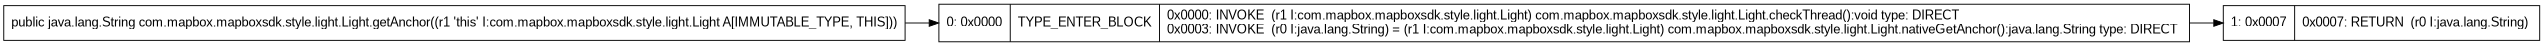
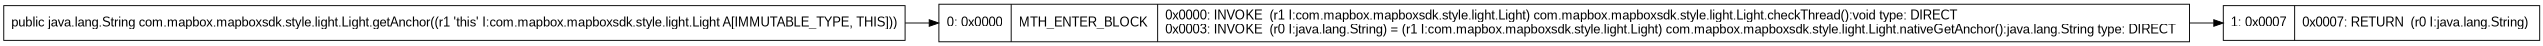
(1085, 23) -> (1083, 23)
